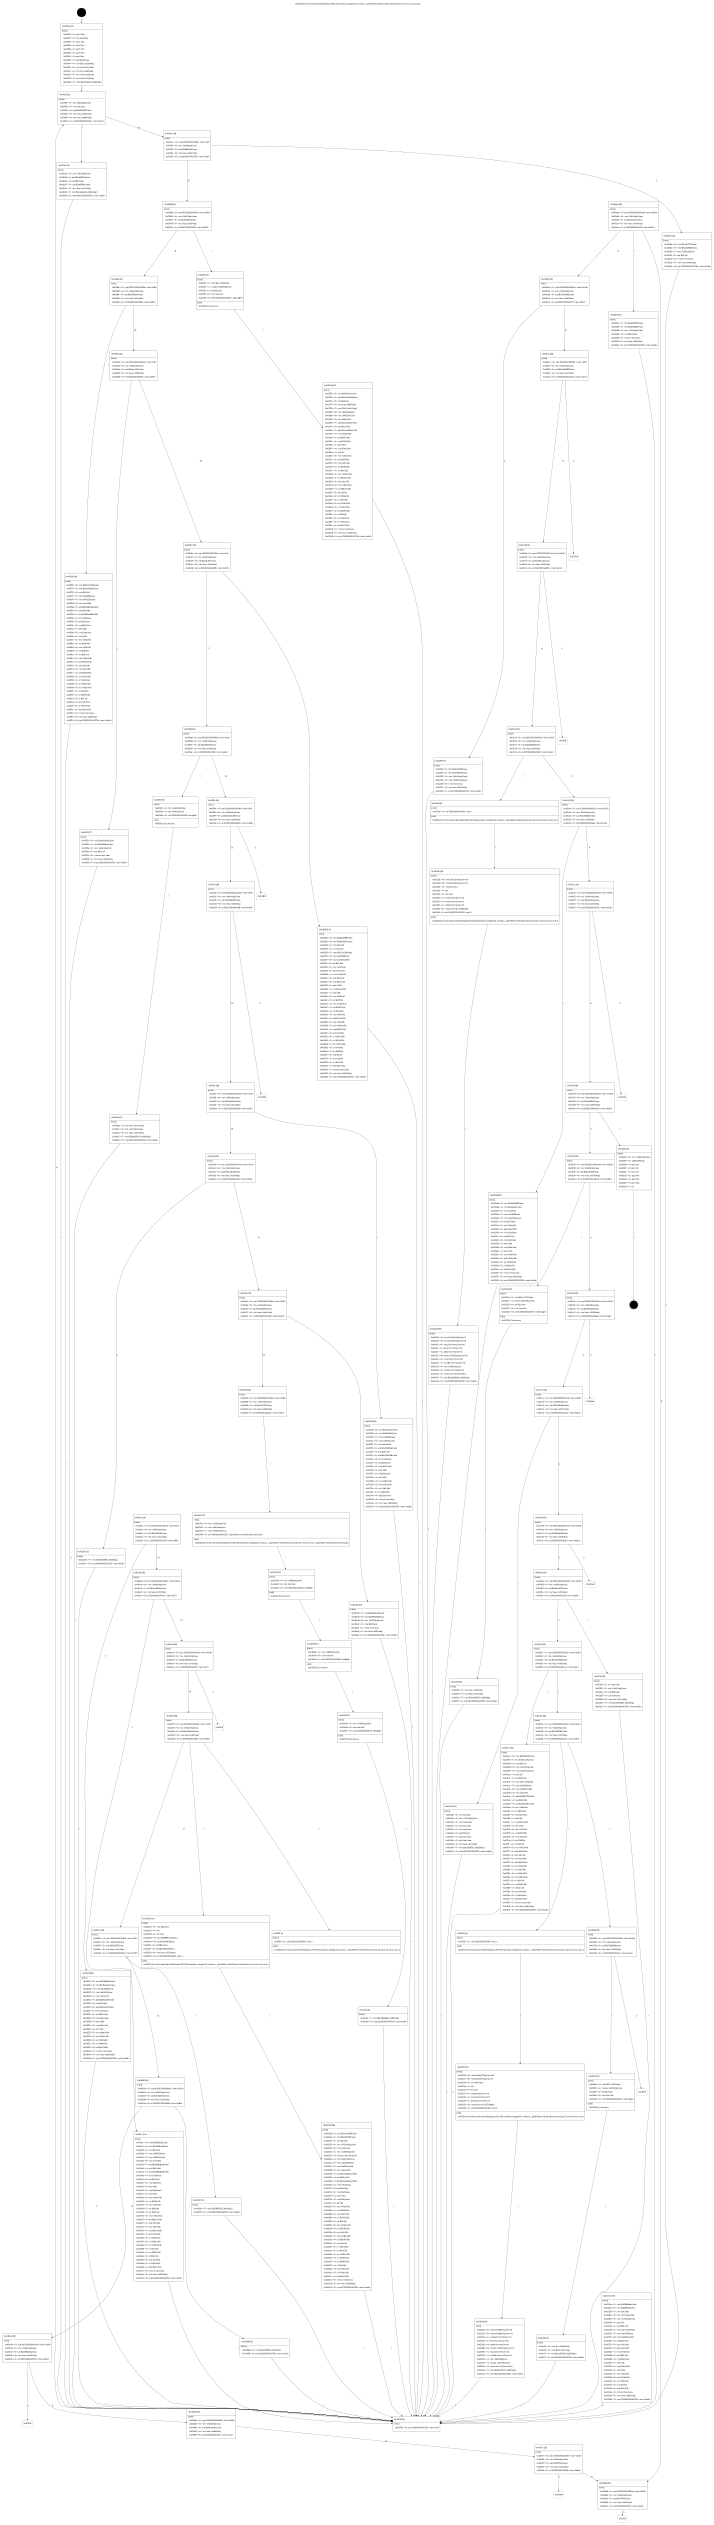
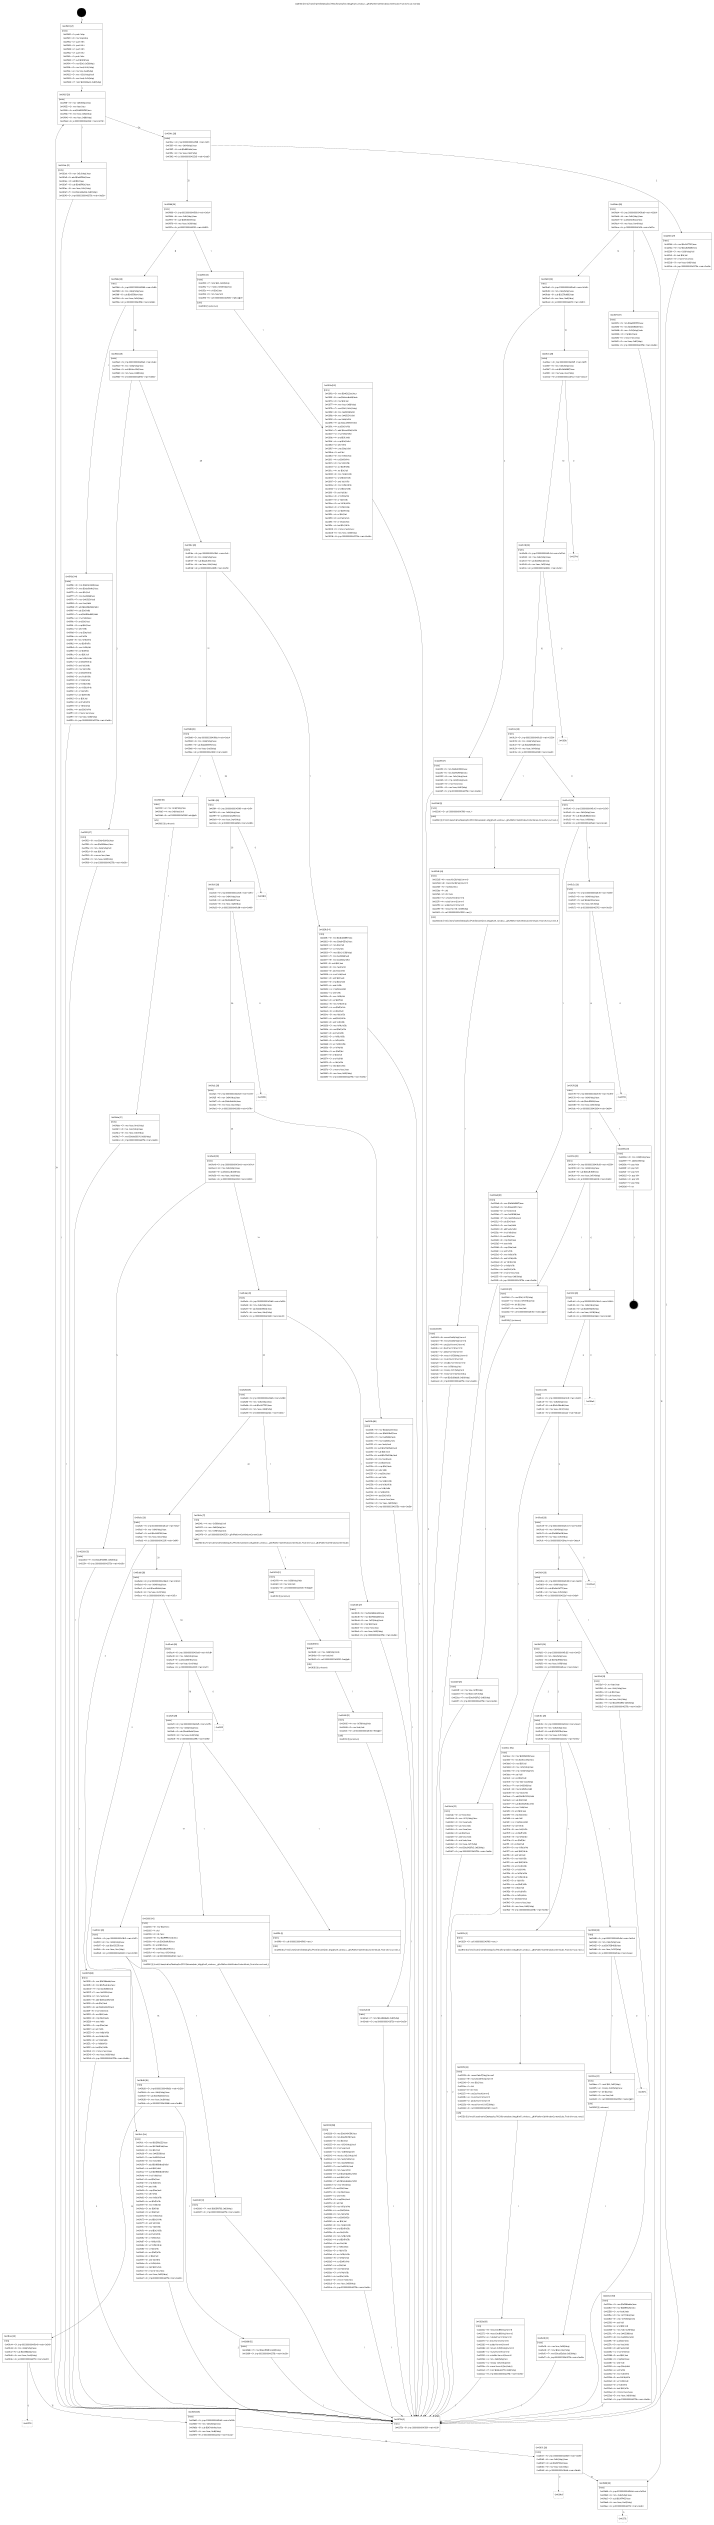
none -> (210, 1465)
